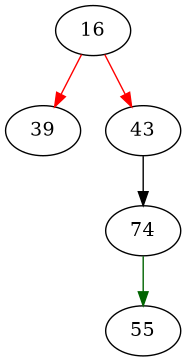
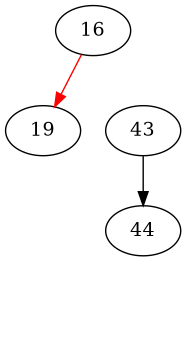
(115, 74) -> none
(43, 131) -> (43, 131)
(143, 231) -> (143, 231)
(143, 331) -> none
